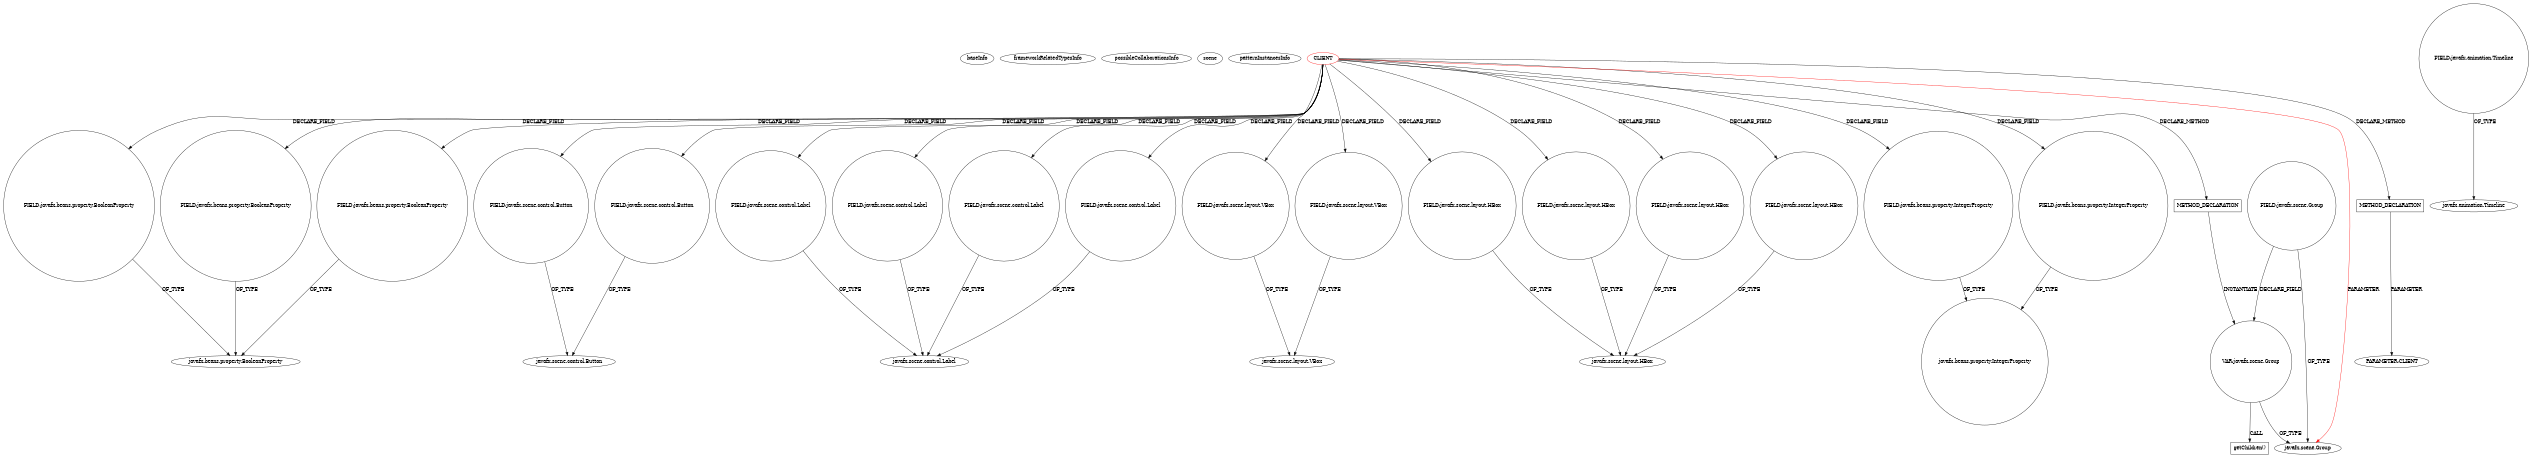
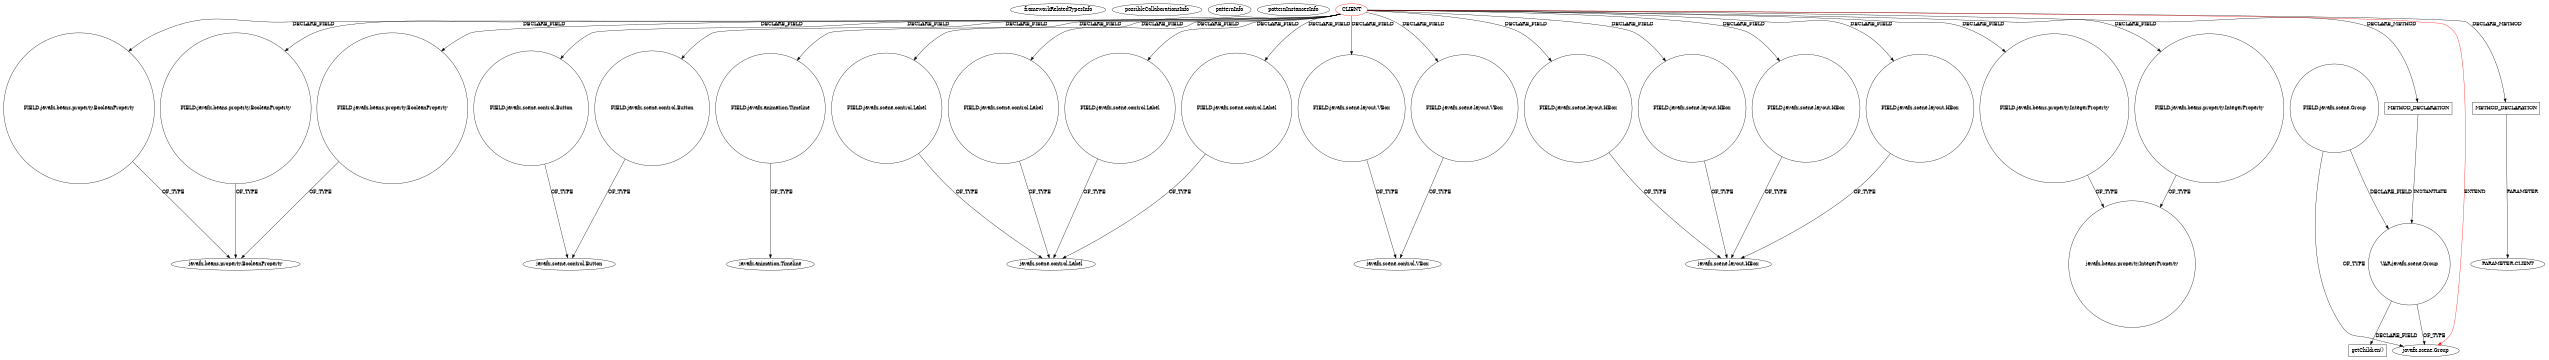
none -> (1065, 24)
(977, 59) -> none
(1210, 59) -> (1230, 10)
(2364, 290) -> (2475, 192)
(1292, 362) -> (1398, 264)
(2256, 434) -> (2396, 336)
